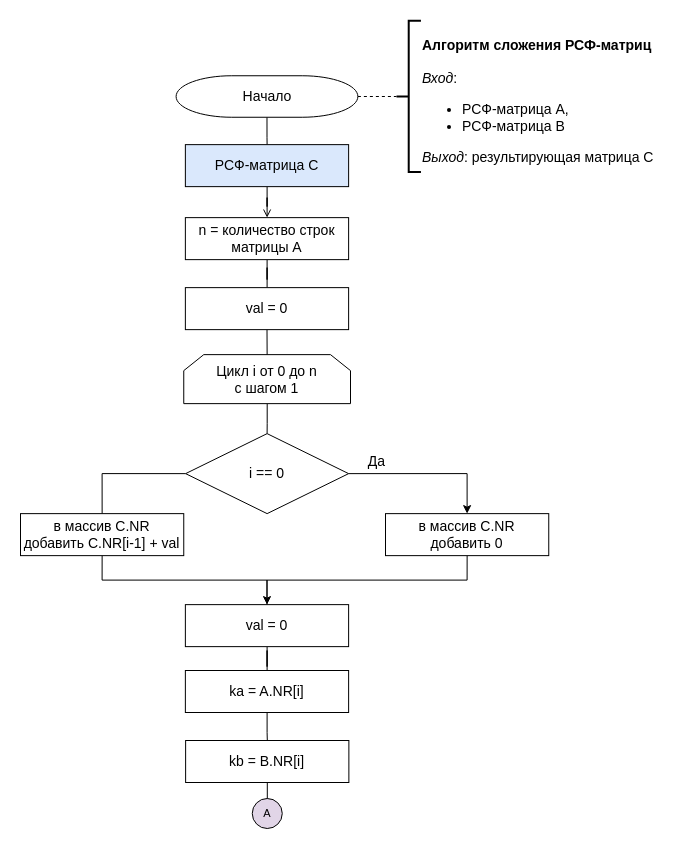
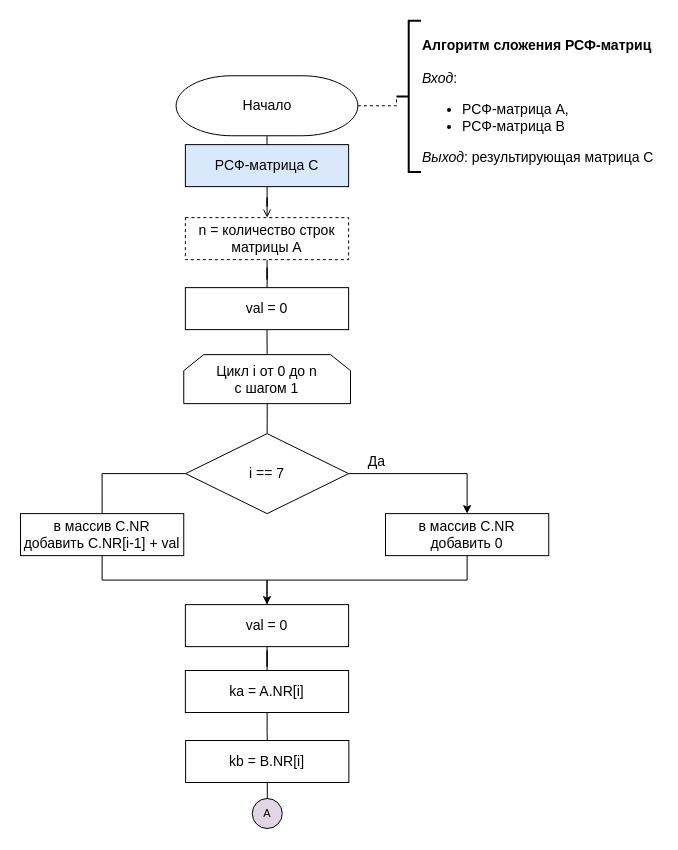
(267, 97) -> (267, 106)
(267, 239) -> (267, 239)
(267, 474) -> (267, 474)
